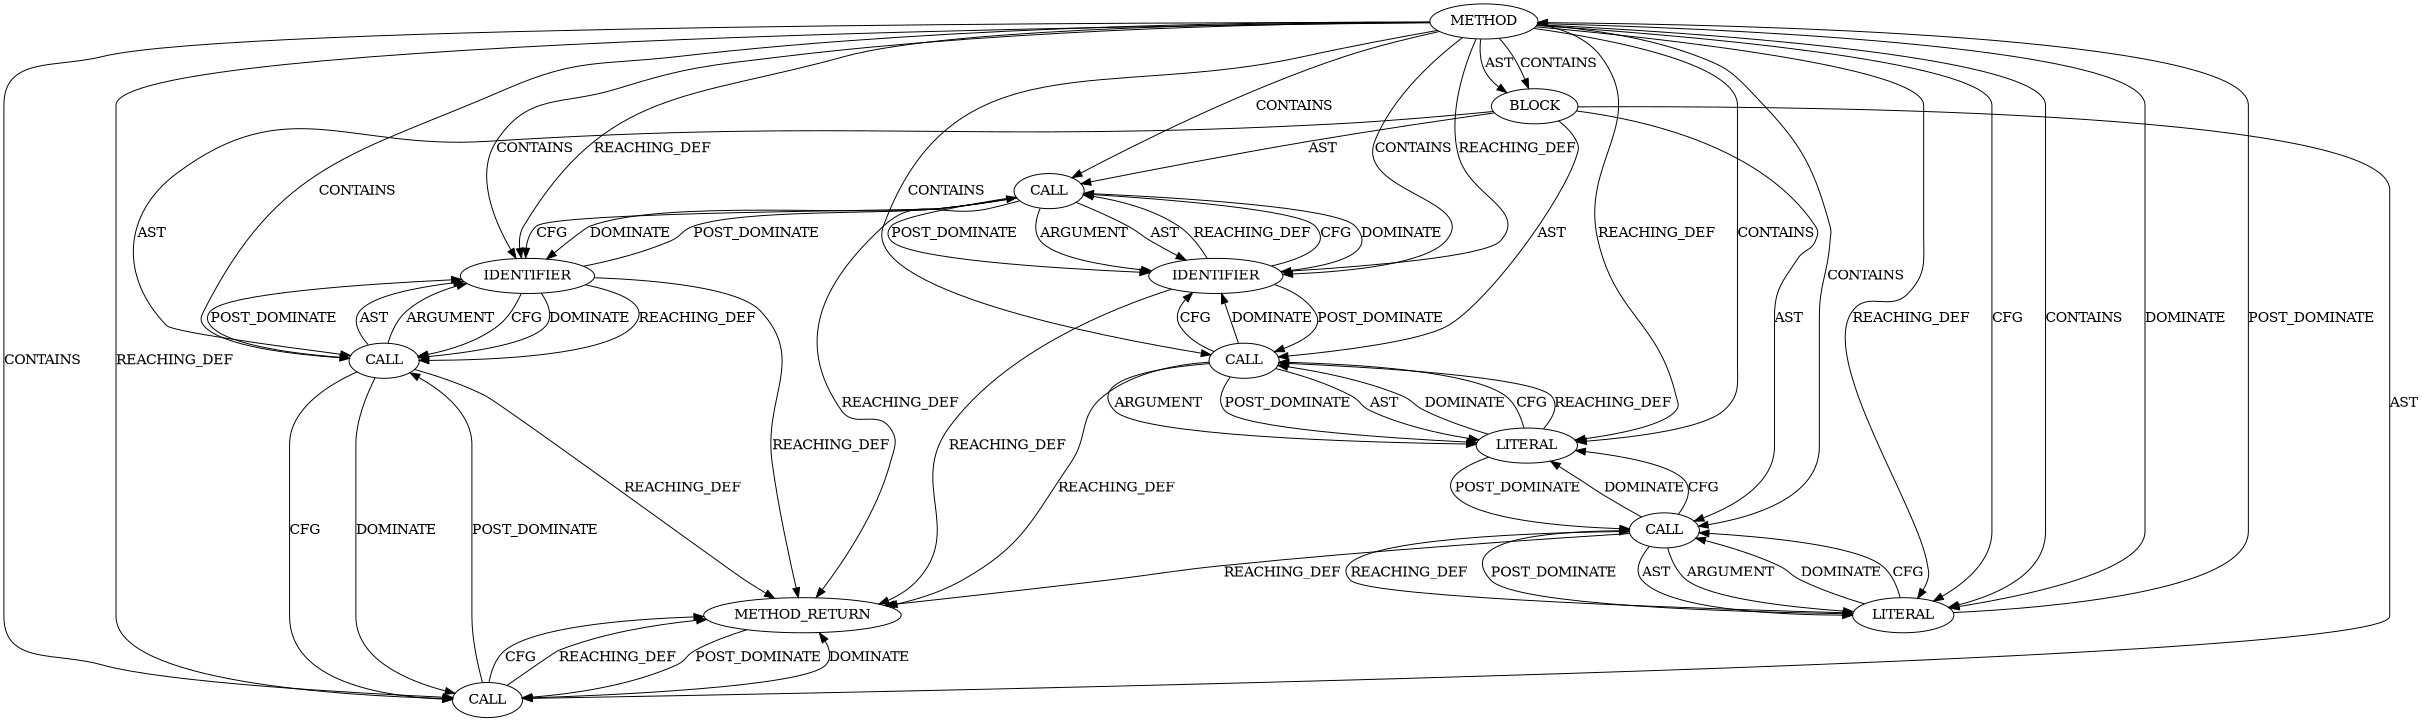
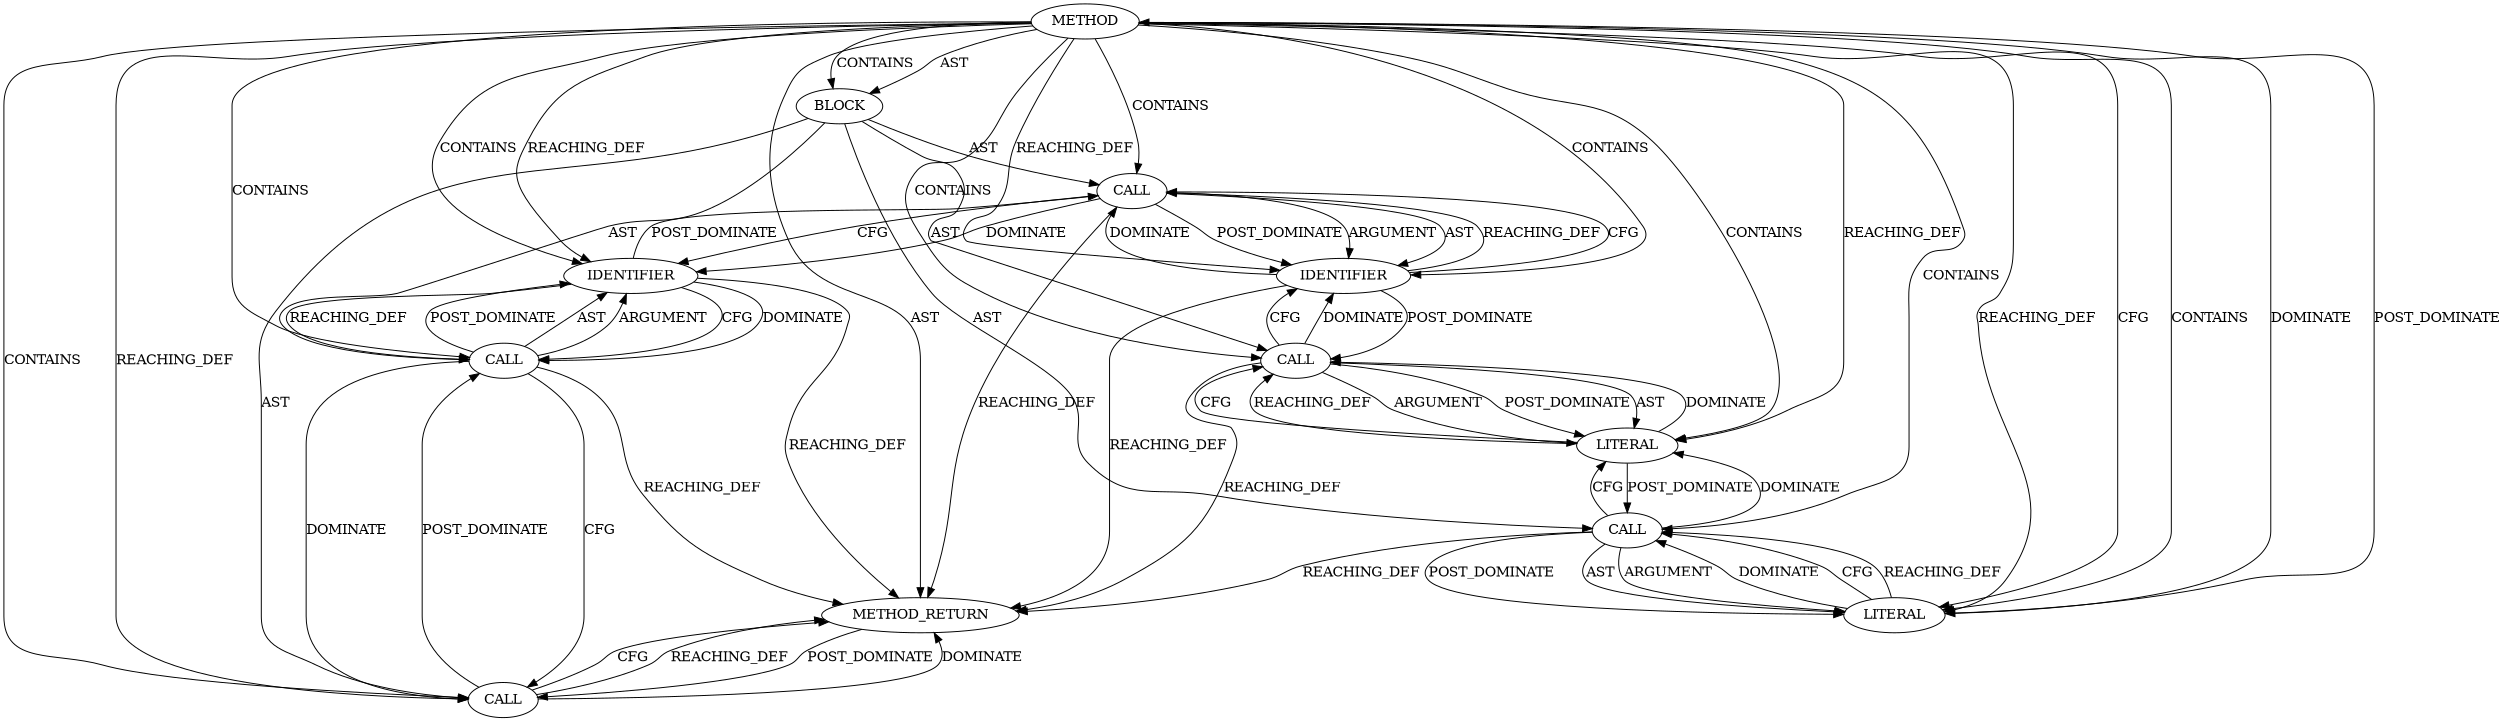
none -> (781, 220)
